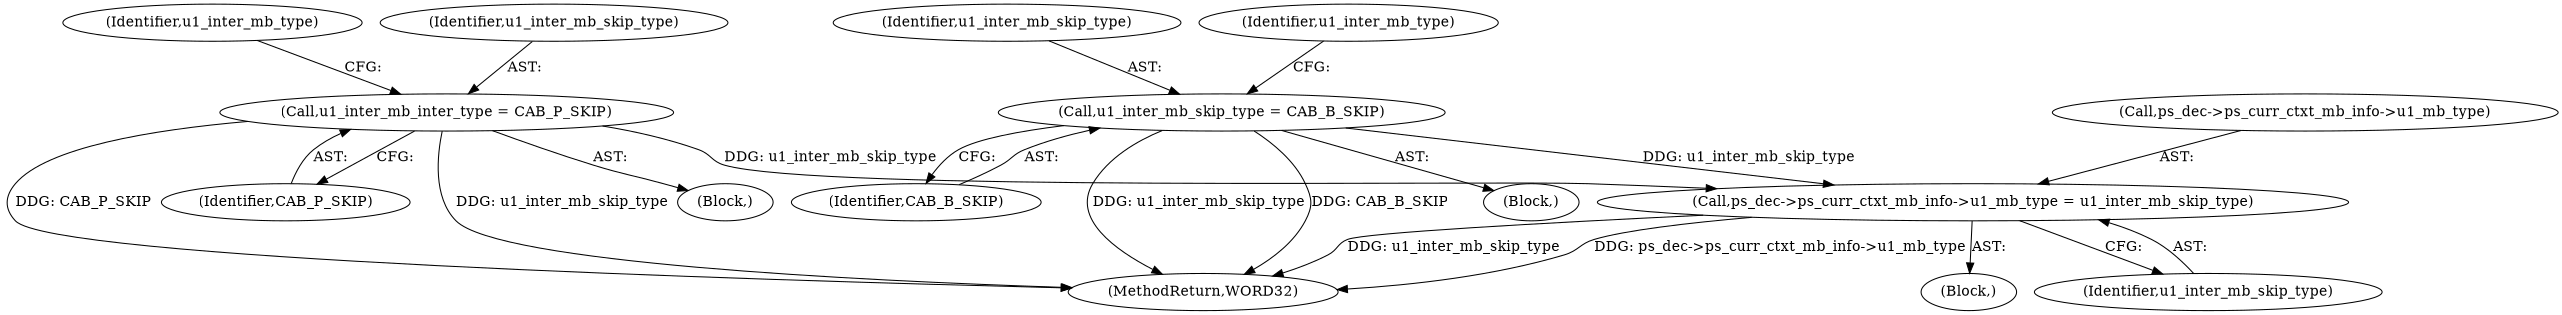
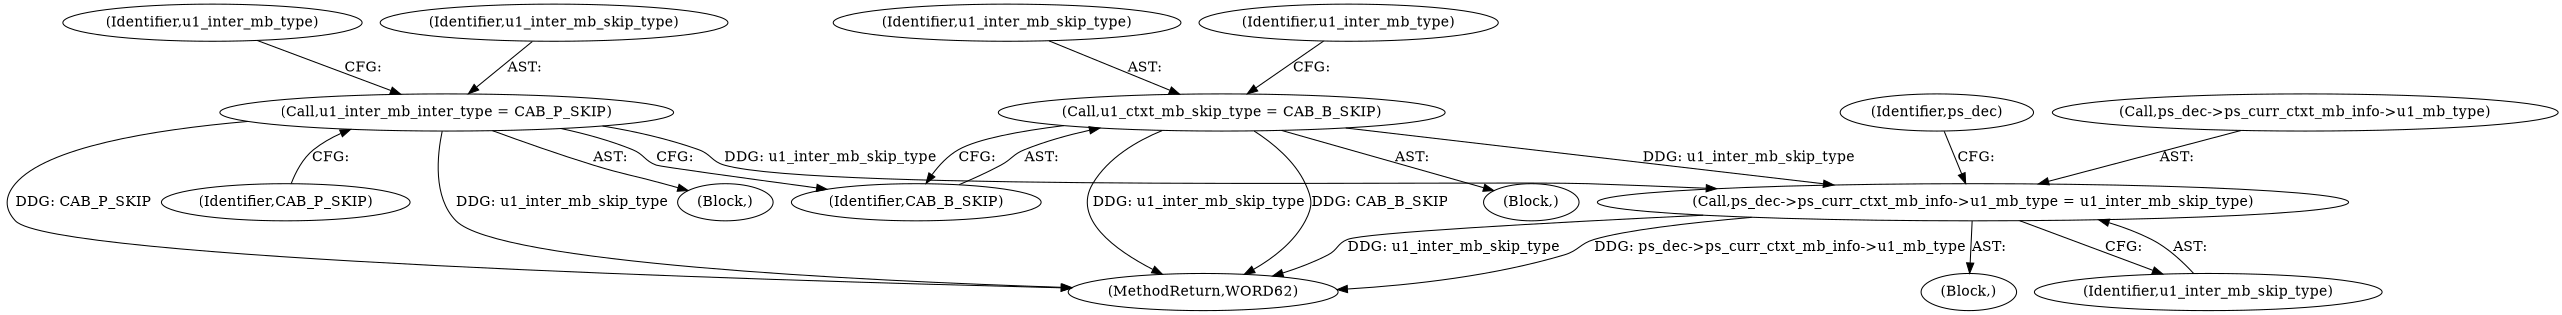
(1222, 112) -> (1222, 112)
none -> (1937, 112)
(370, 155) -> (685, 170)
(333, 157) -> (333, 157)
(1203, 292) -> (1203, 292)
